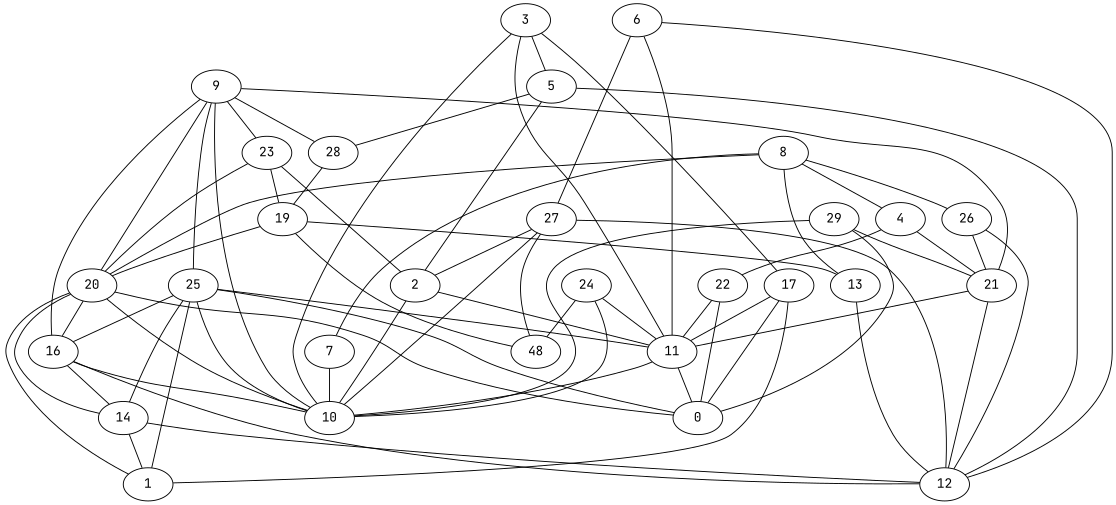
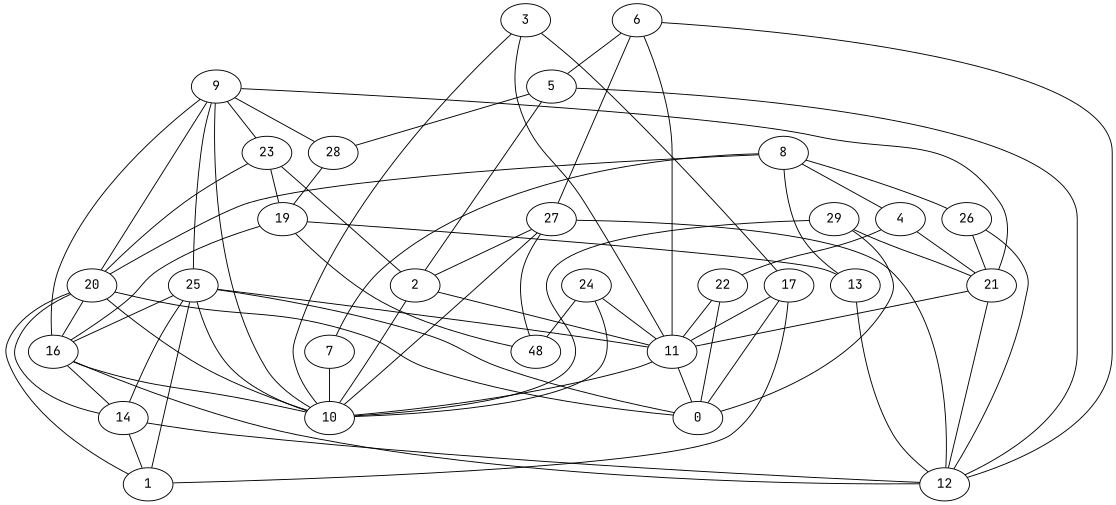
(539, 53) -> (594, 53)
(186, 250) -> (158, 271)
